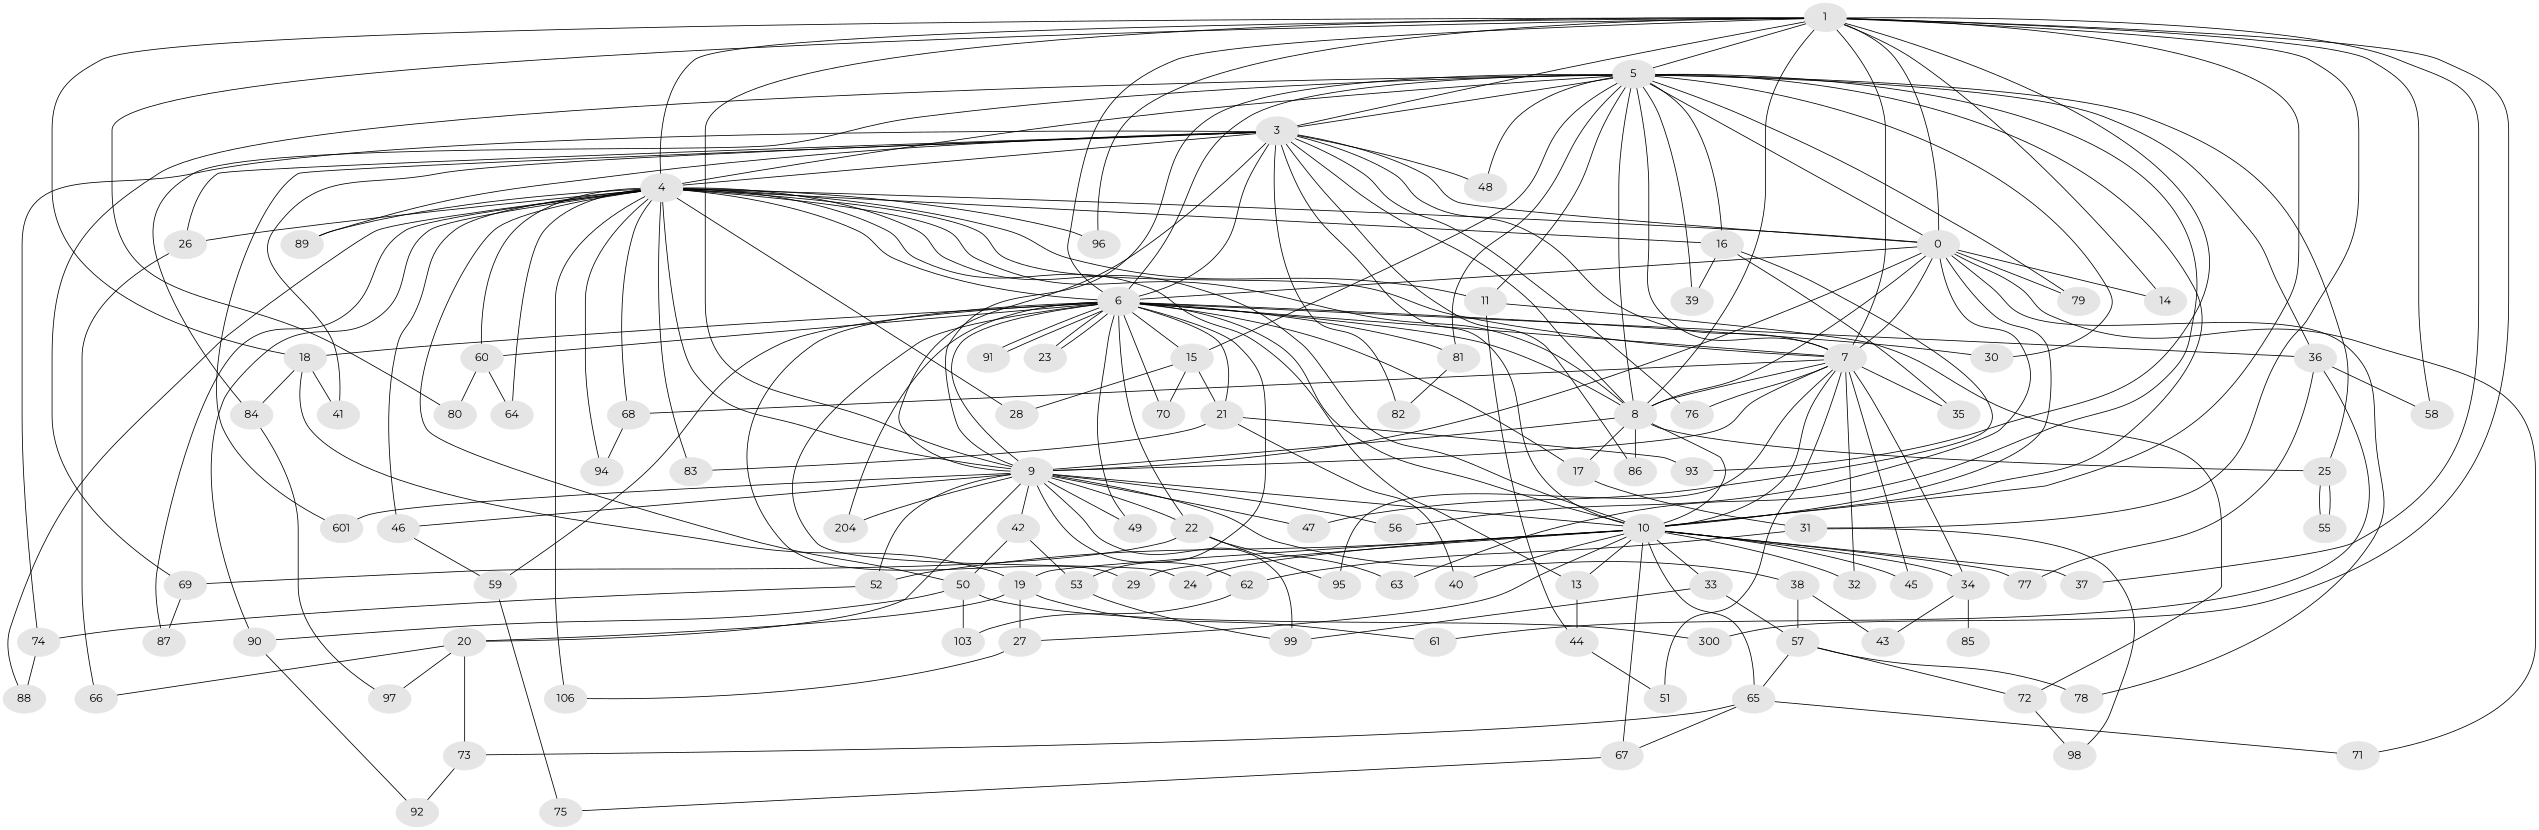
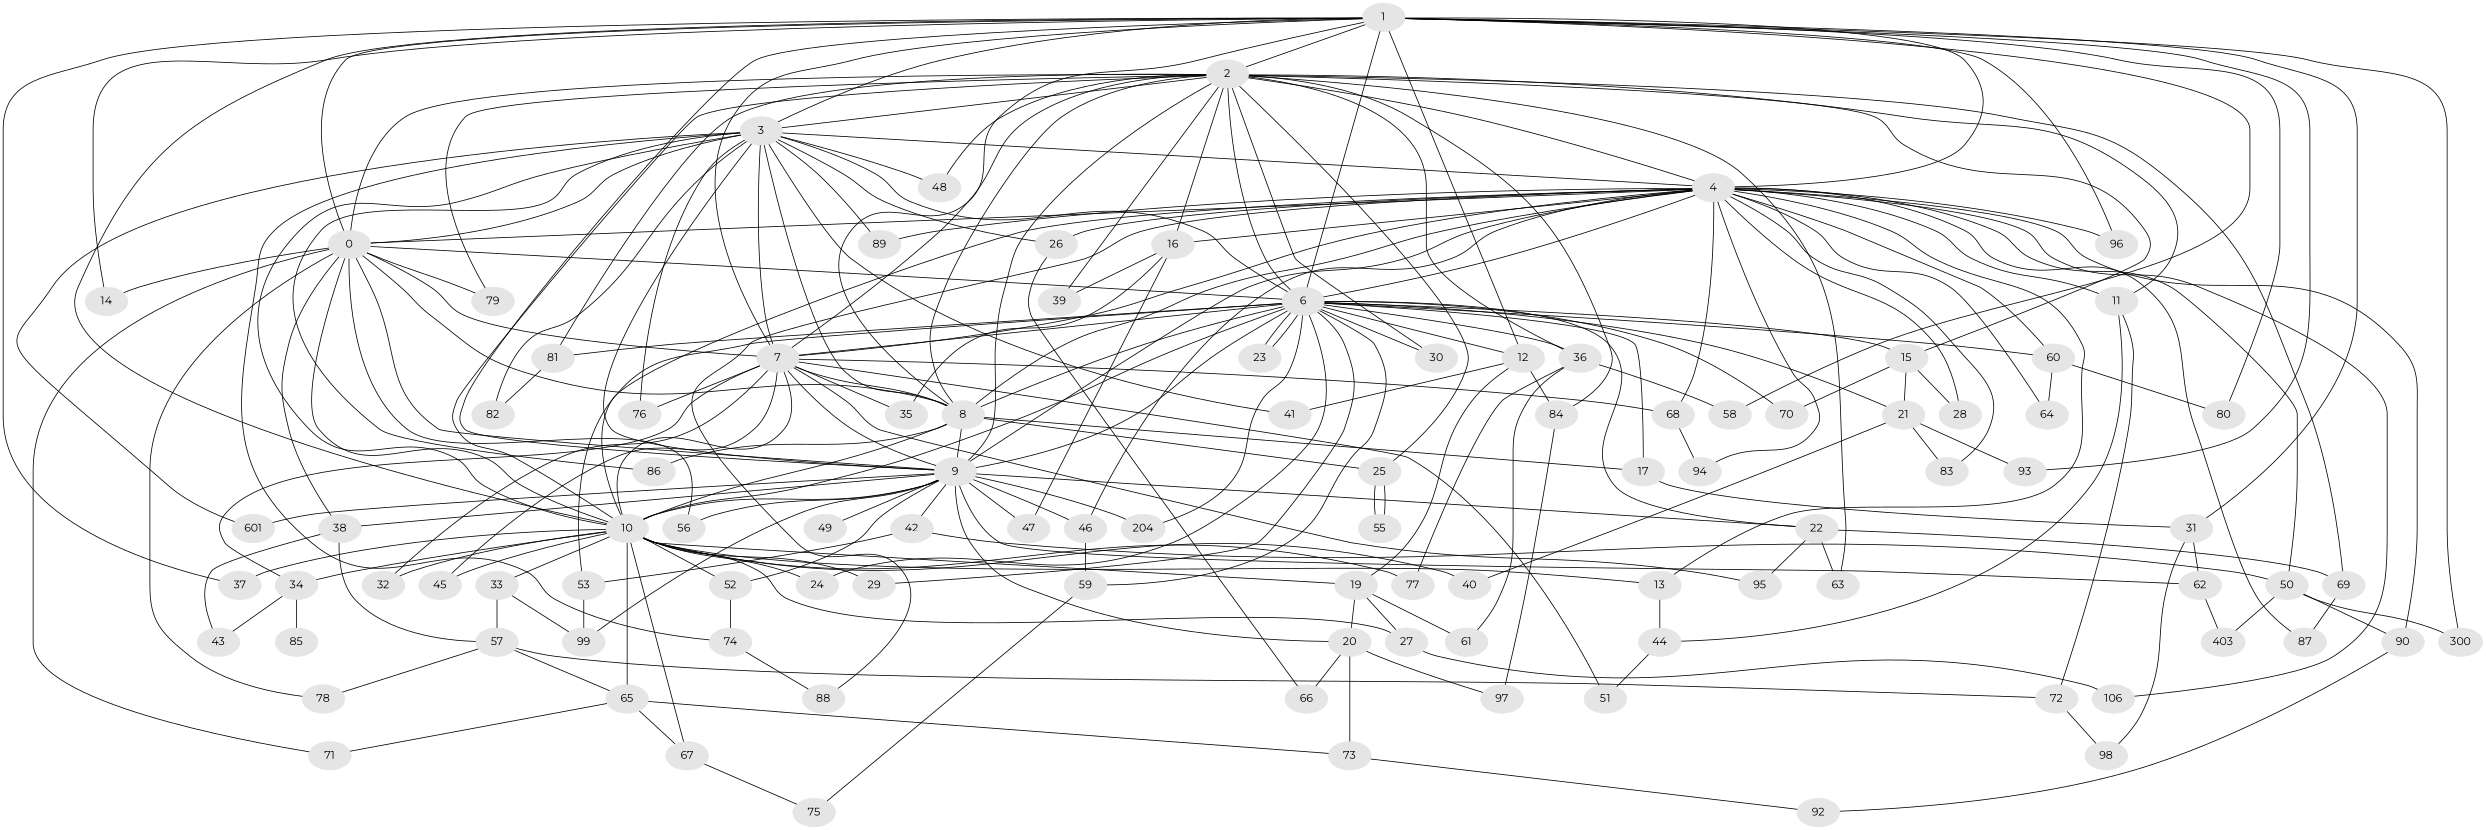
(1634, 74) -> (1228, 74)
(305, 358) -> (1523, 358)
(988, 358) -> none
none -> (282, 384)
(1098, 418) -> none
(963, 642) -> (2223, 642)
